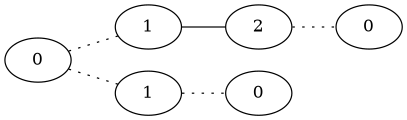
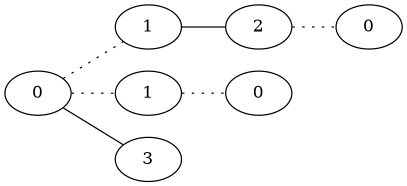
none -> (148, 159)
